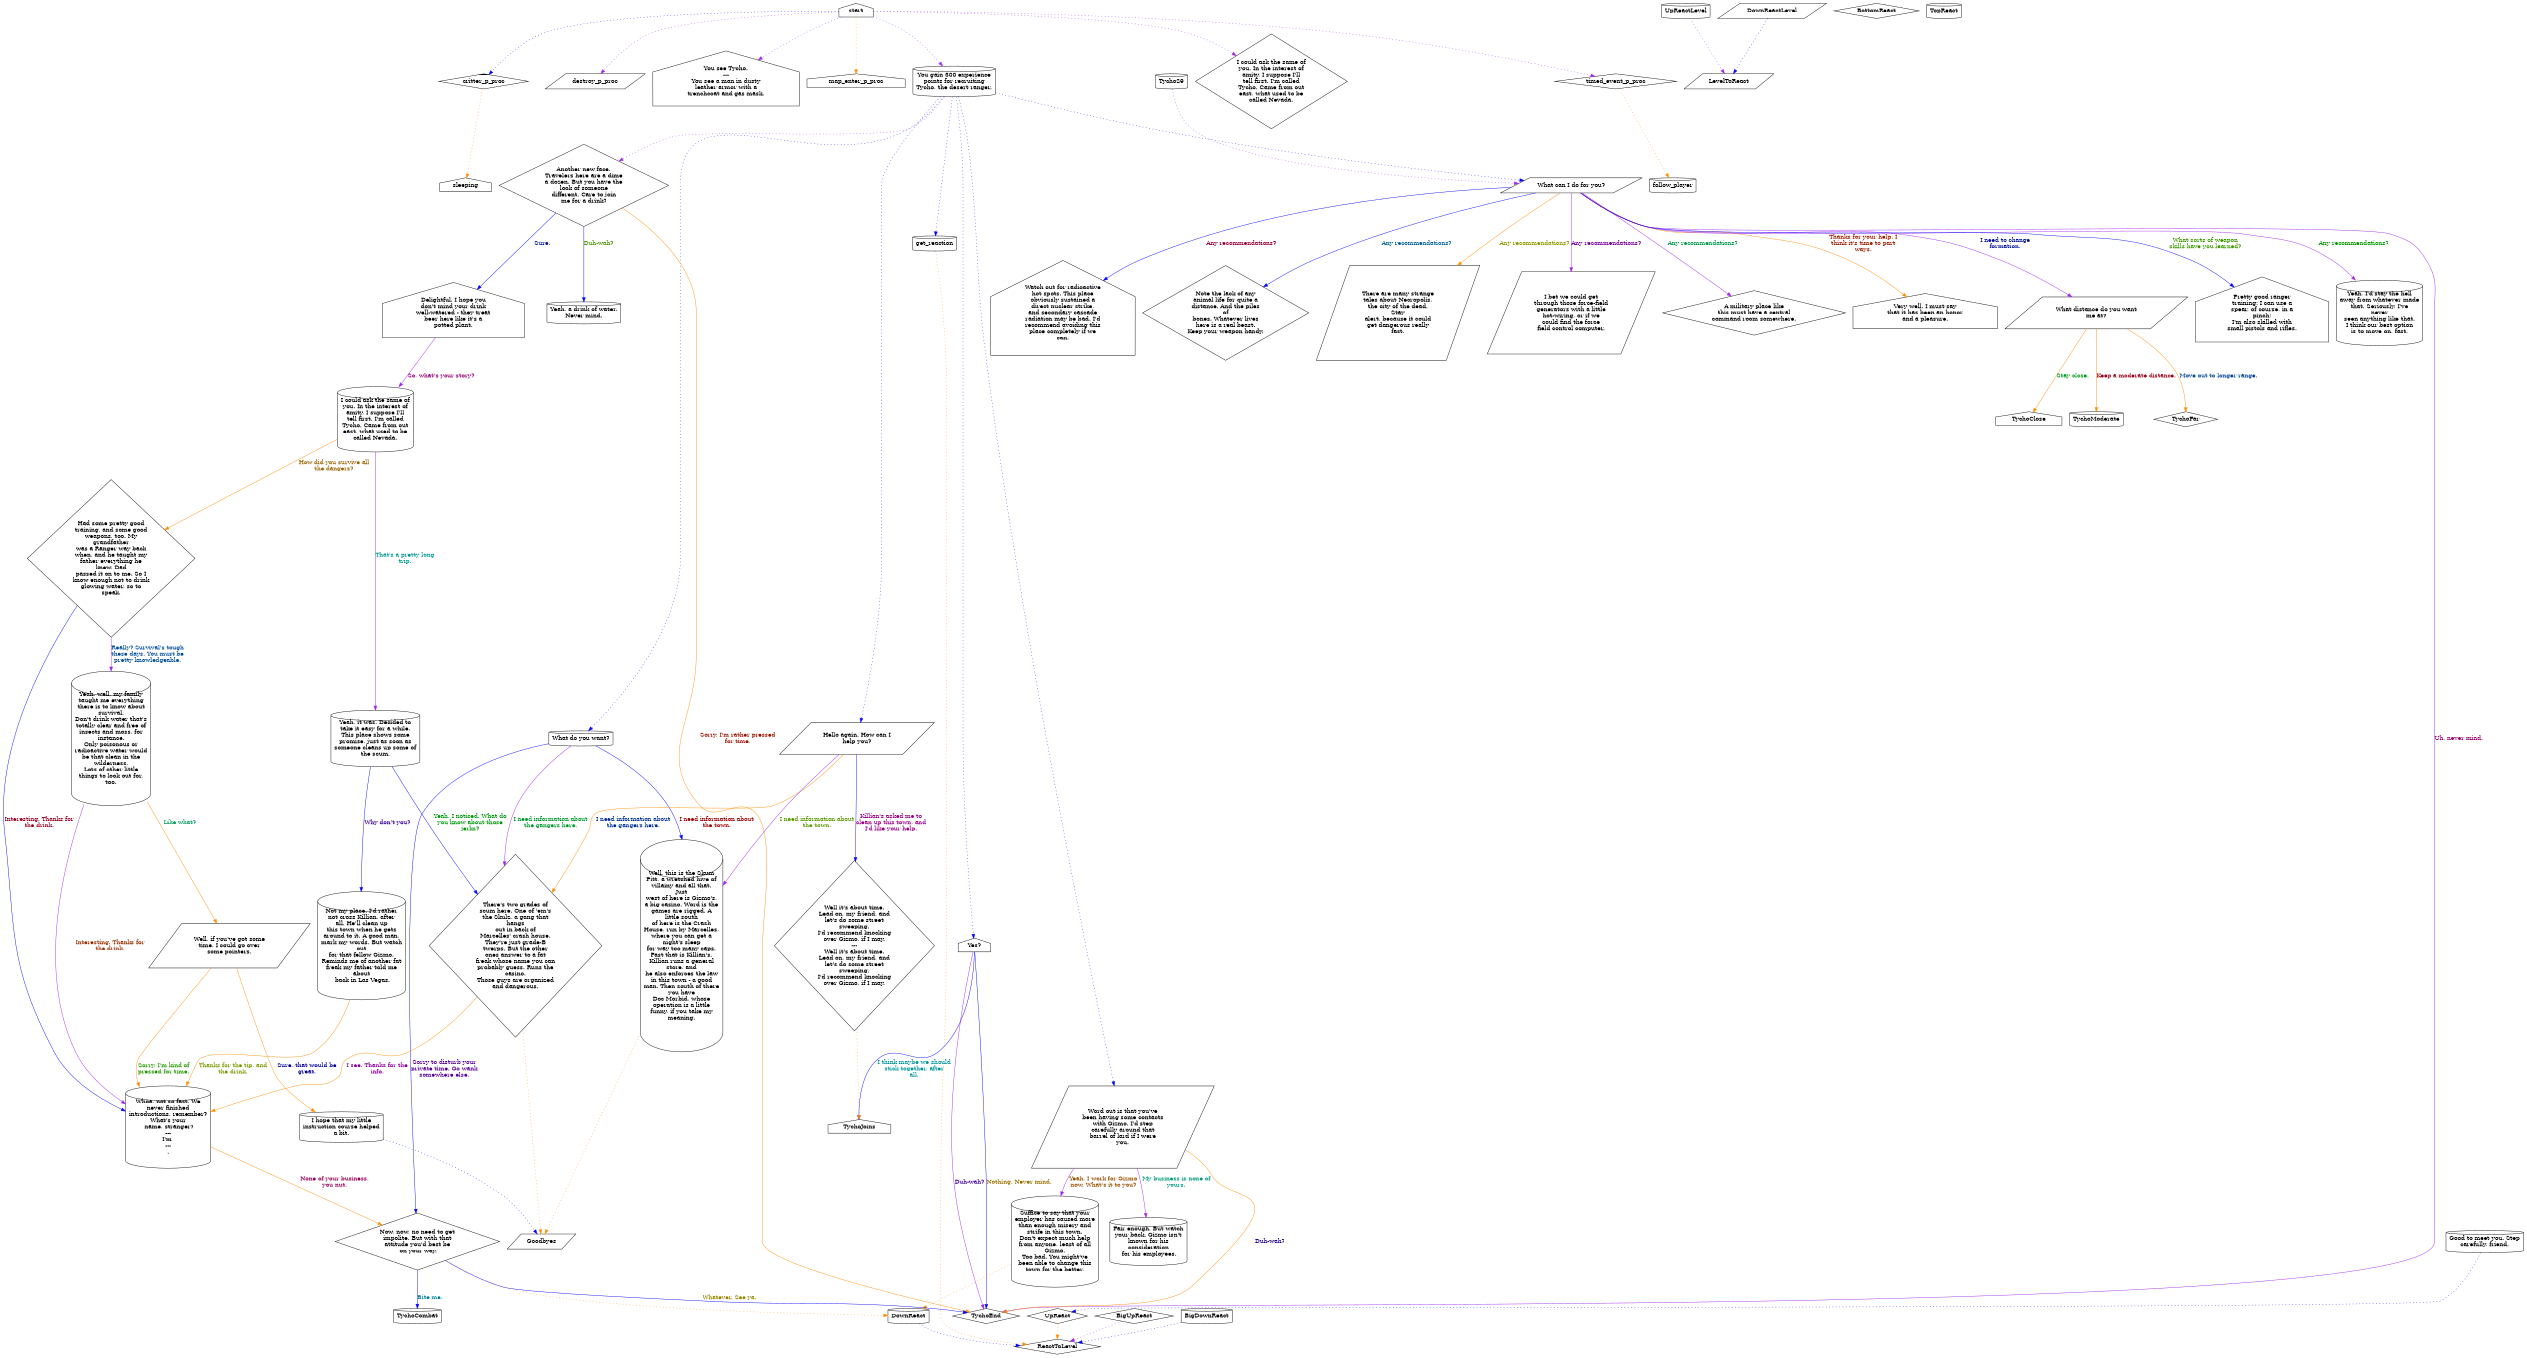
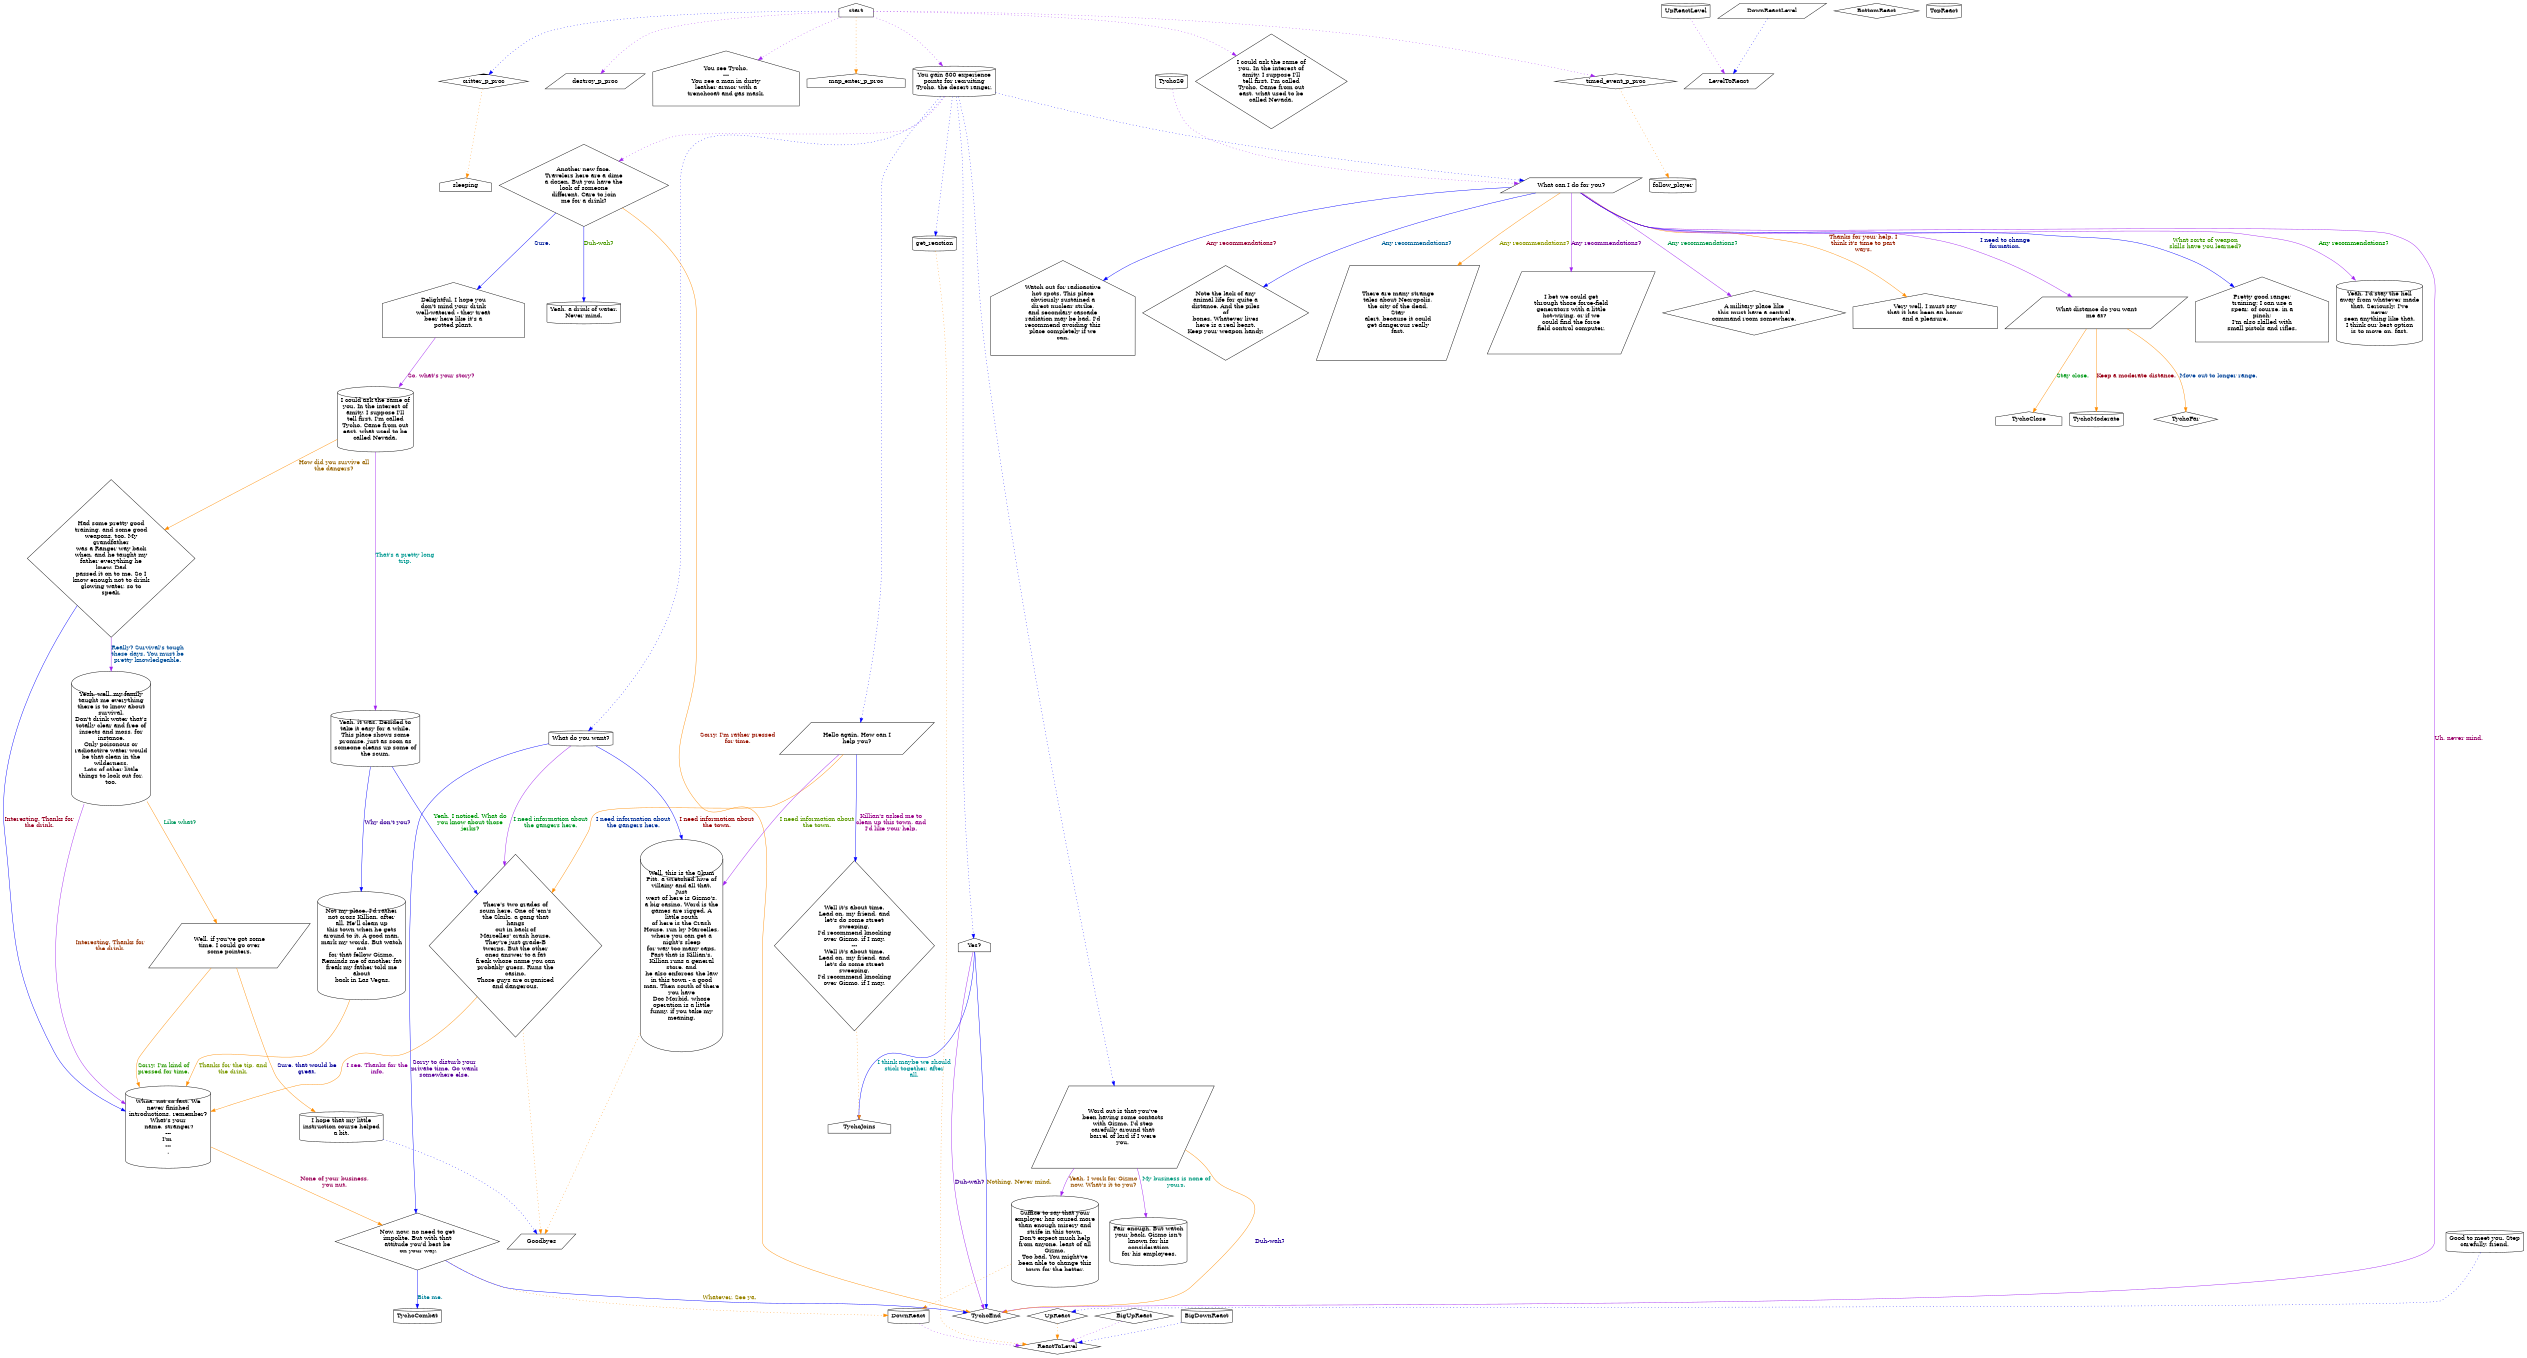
(966, 1339) -> (966, 1339)
